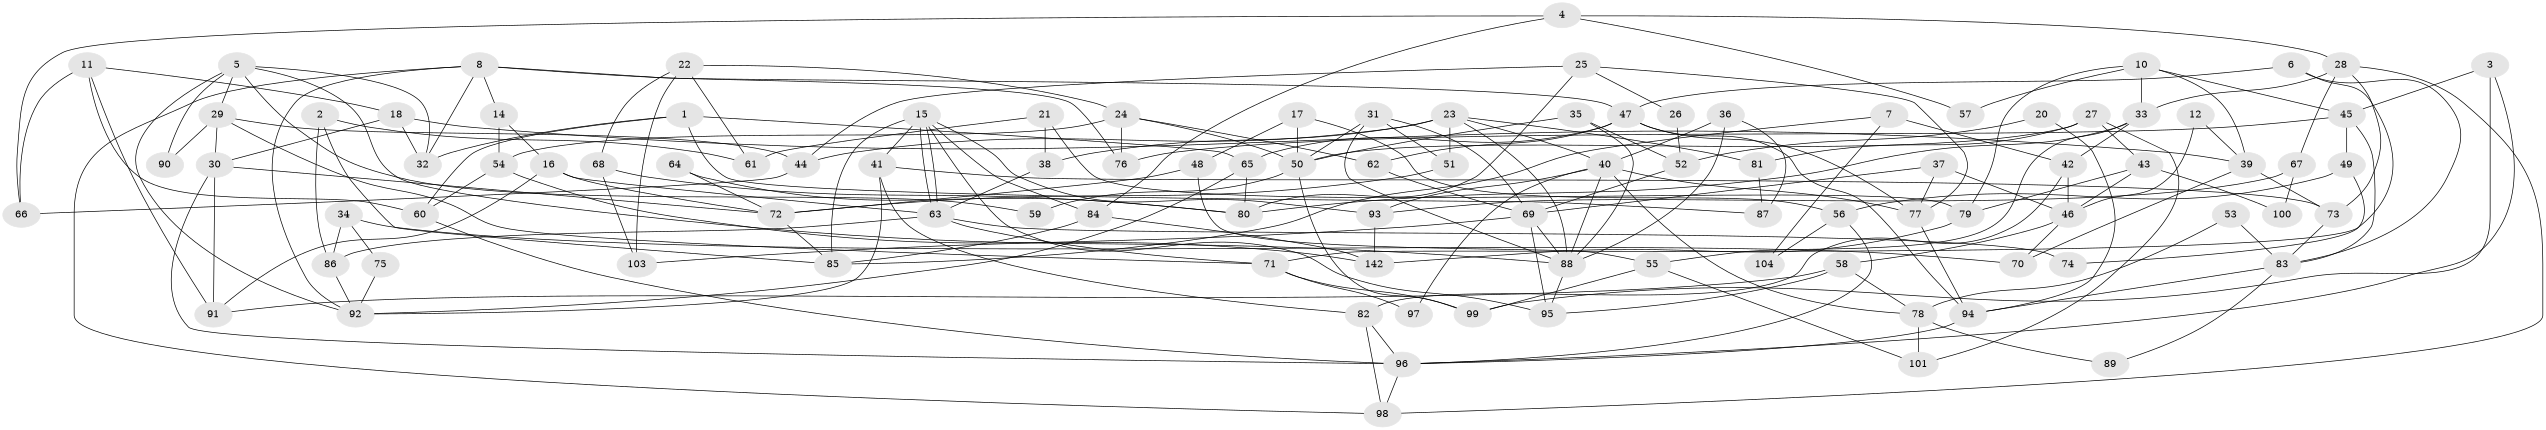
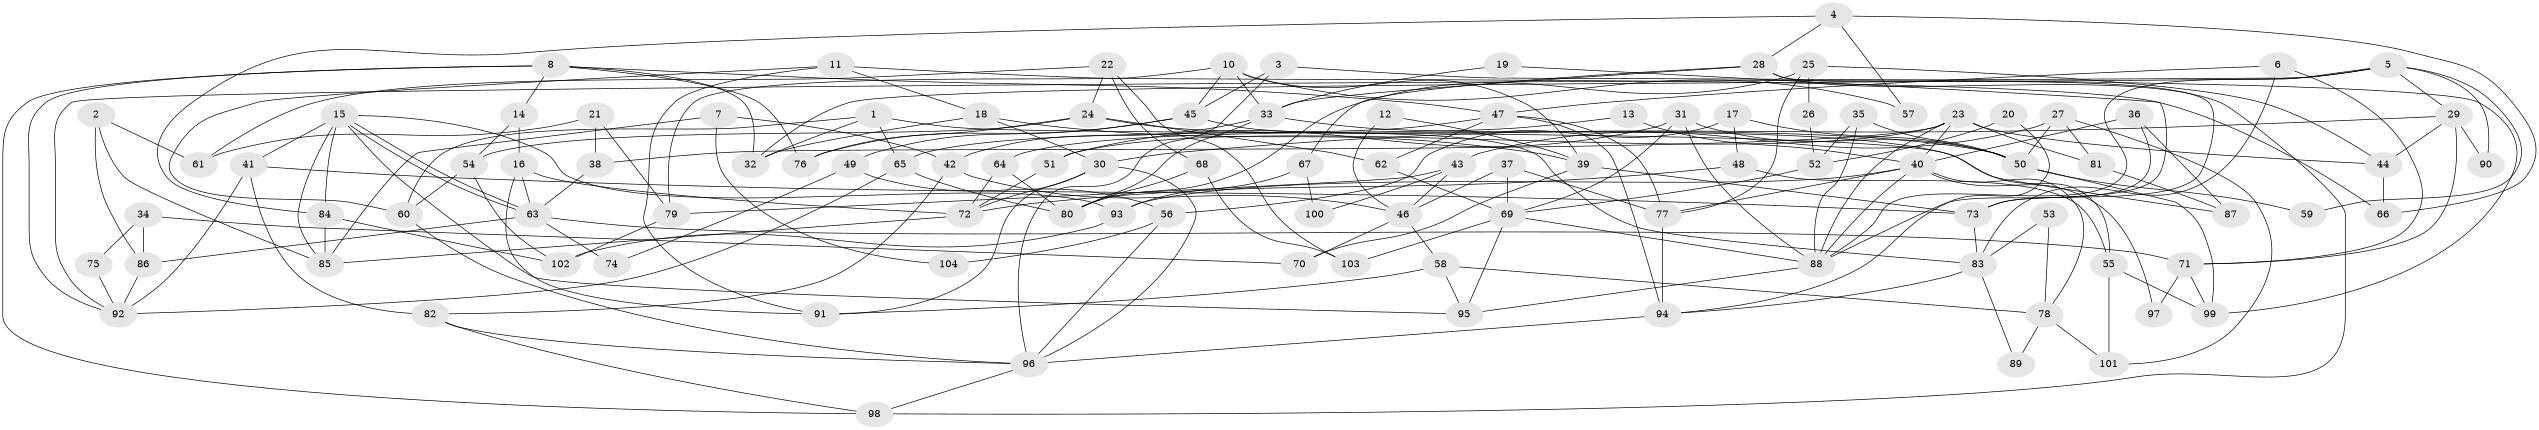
none -> (1503, 65)
none -> (1629, 115)
(1374, 265) -> (561, 265)
